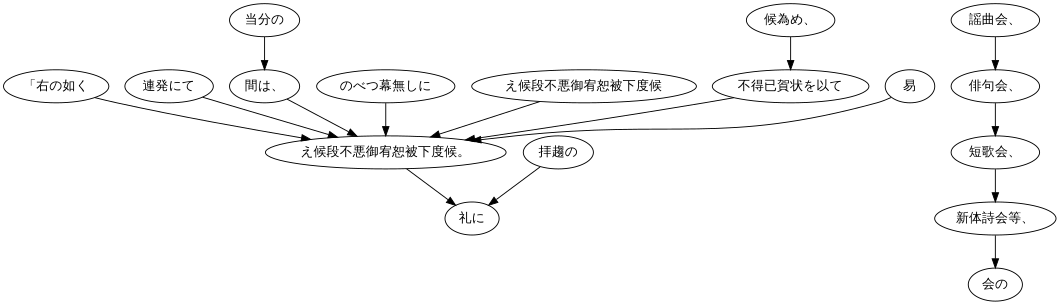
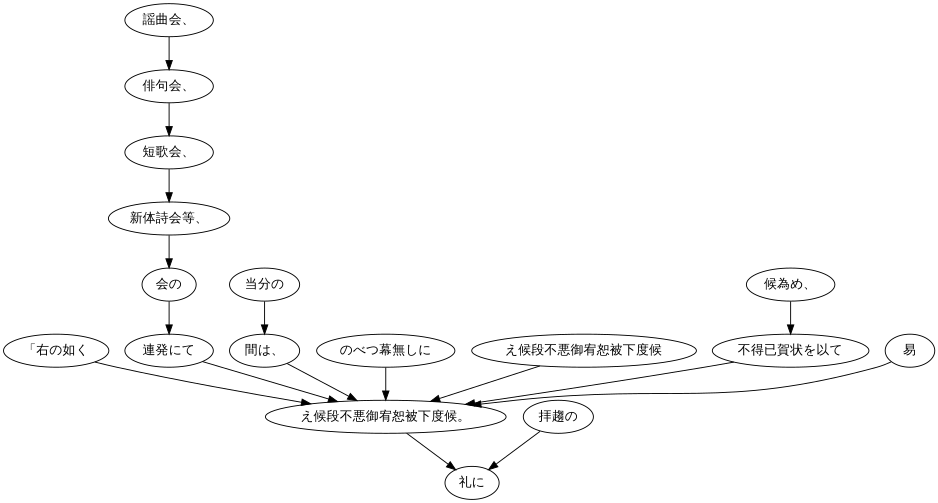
none -> (169, 313)
